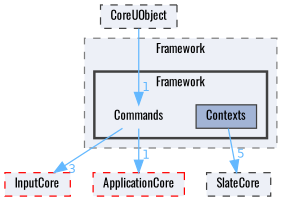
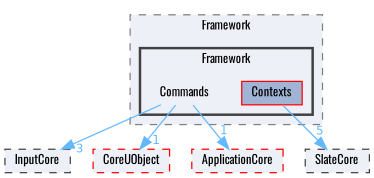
(139, 17) -> (131, 161)
(139, 61) -> (162, 122)
(226, 117) -> (272, 93)
(38, 184) -> (38, 161)
